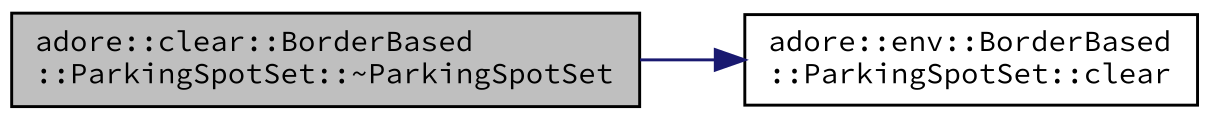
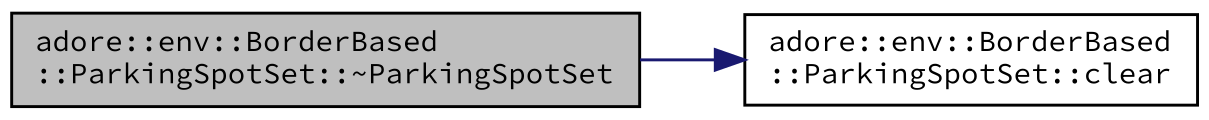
(326, 60) -> (326, 60)
